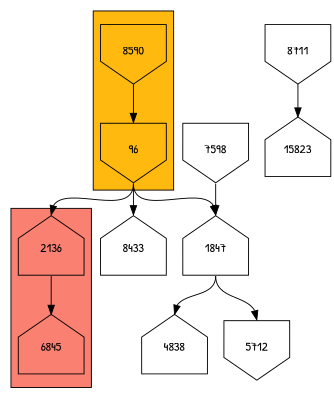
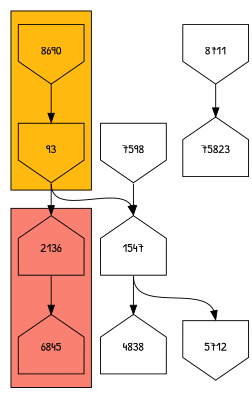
(133, 51) -> (51, 51)
(133, 150) -> (51, 150)
(298, 150) -> (216, 150)
(133, 249) -> none
(216, 249) -> (133, 249)
